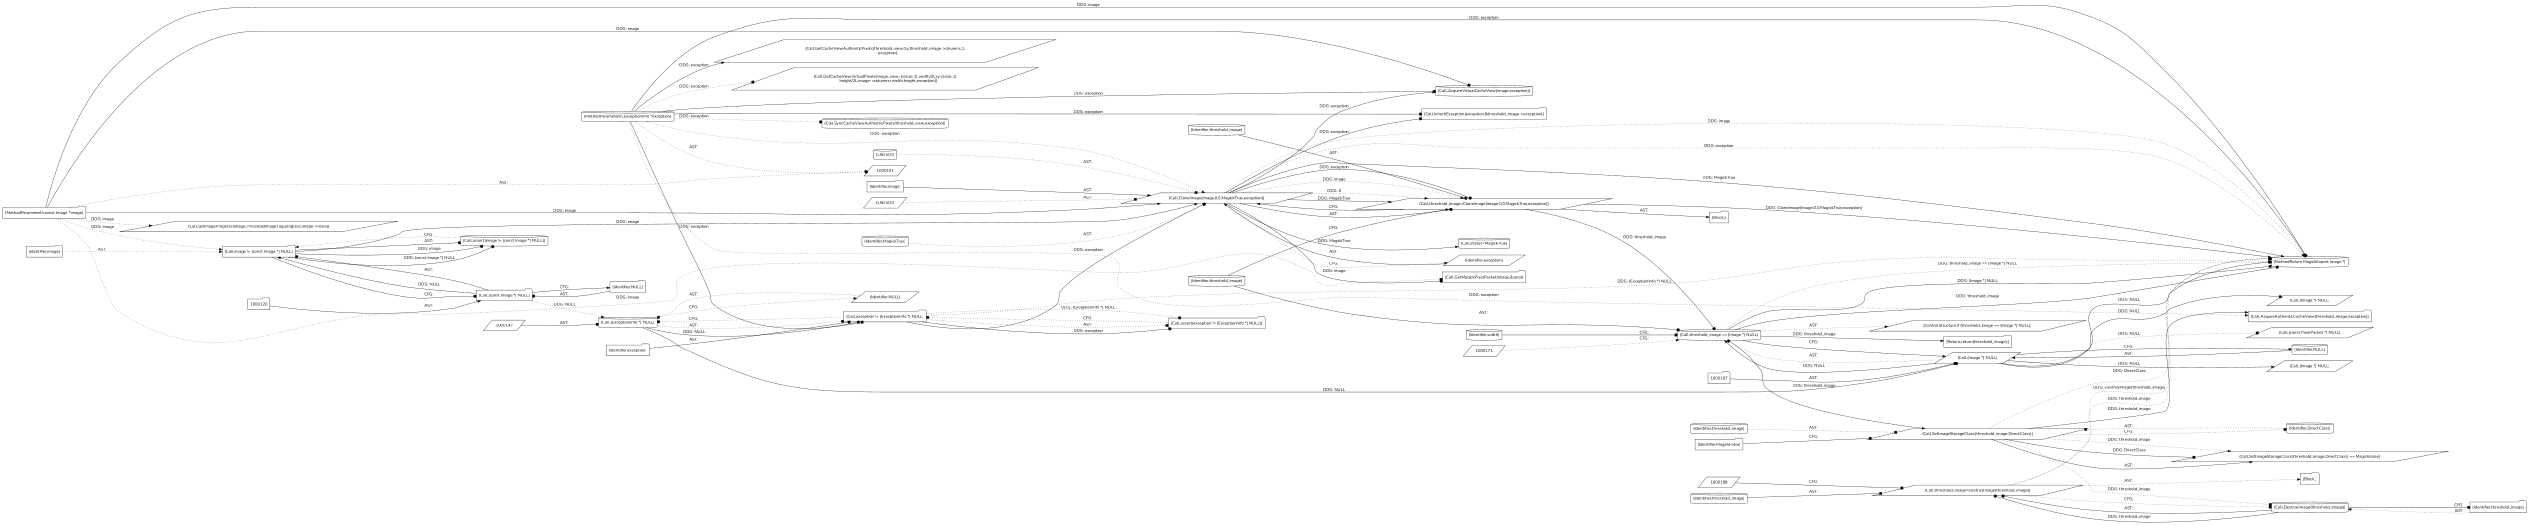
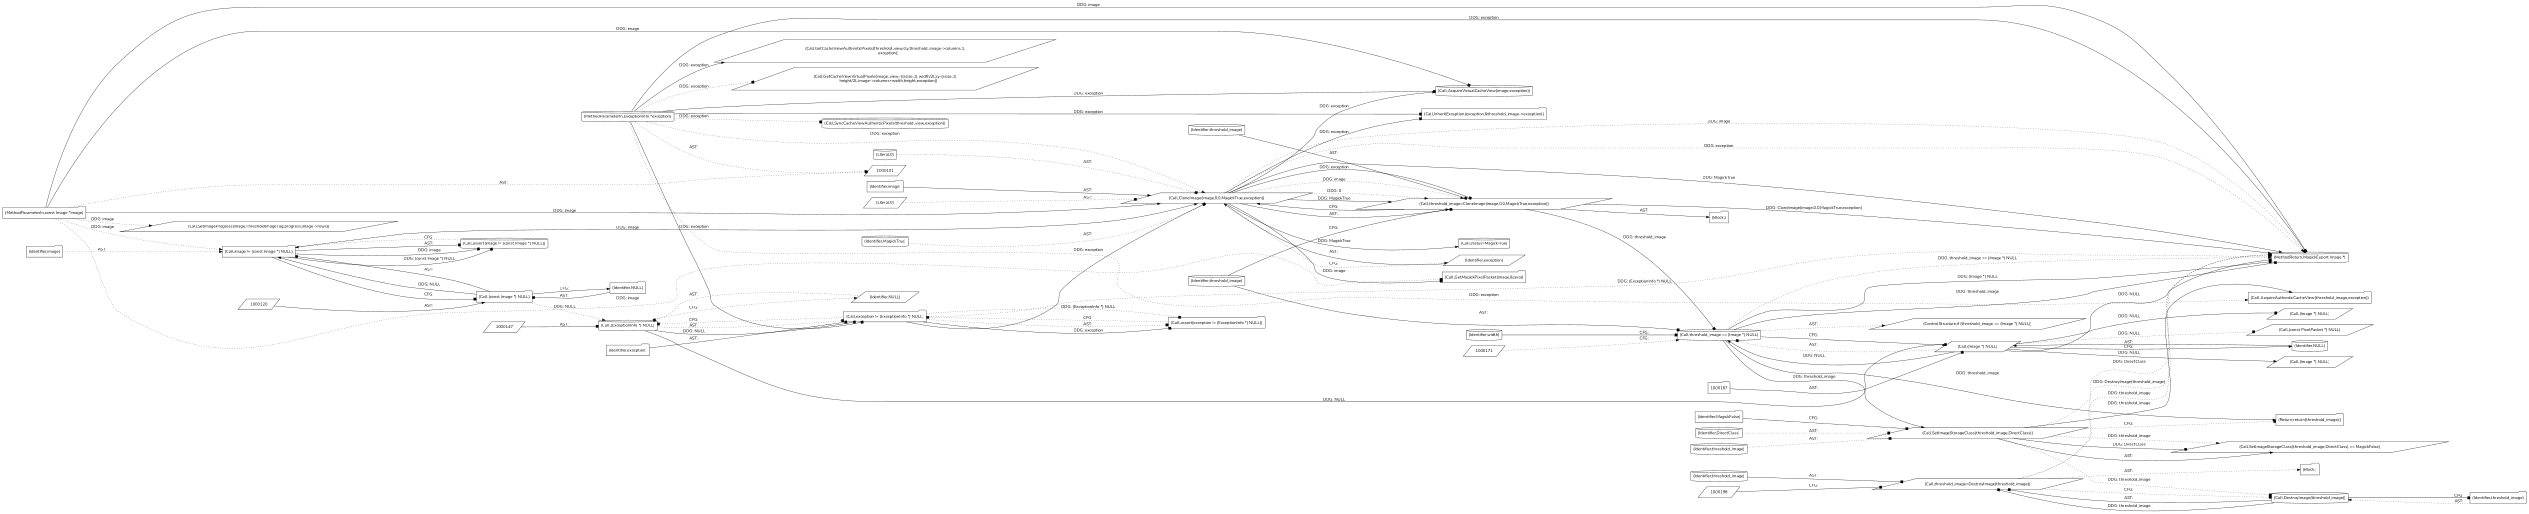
(259, 304) -> (259, 304)
(2173, 433) -> (2178, 425)
